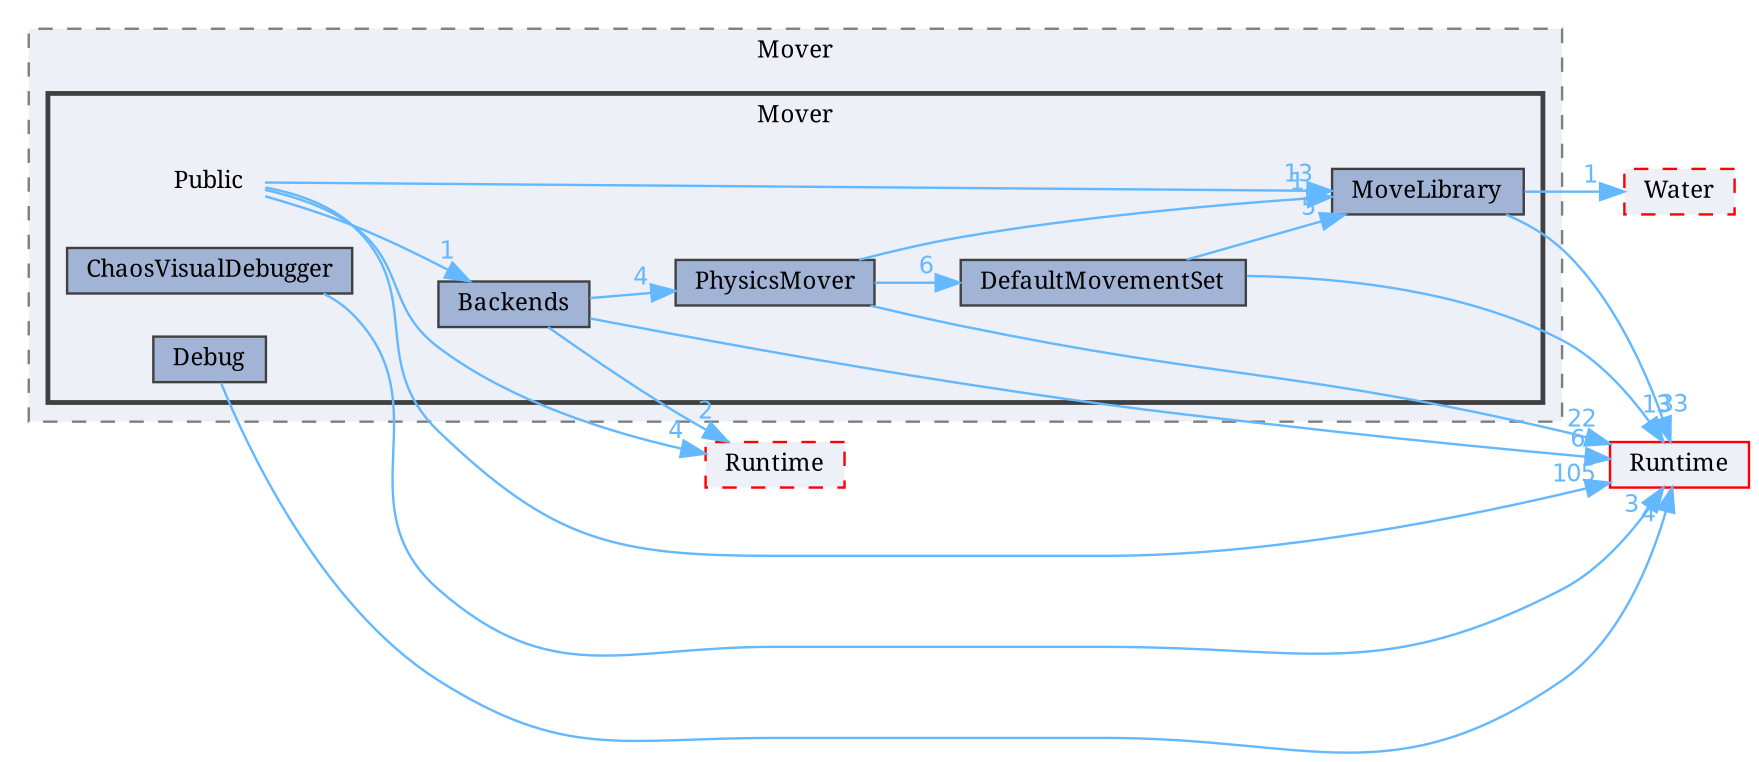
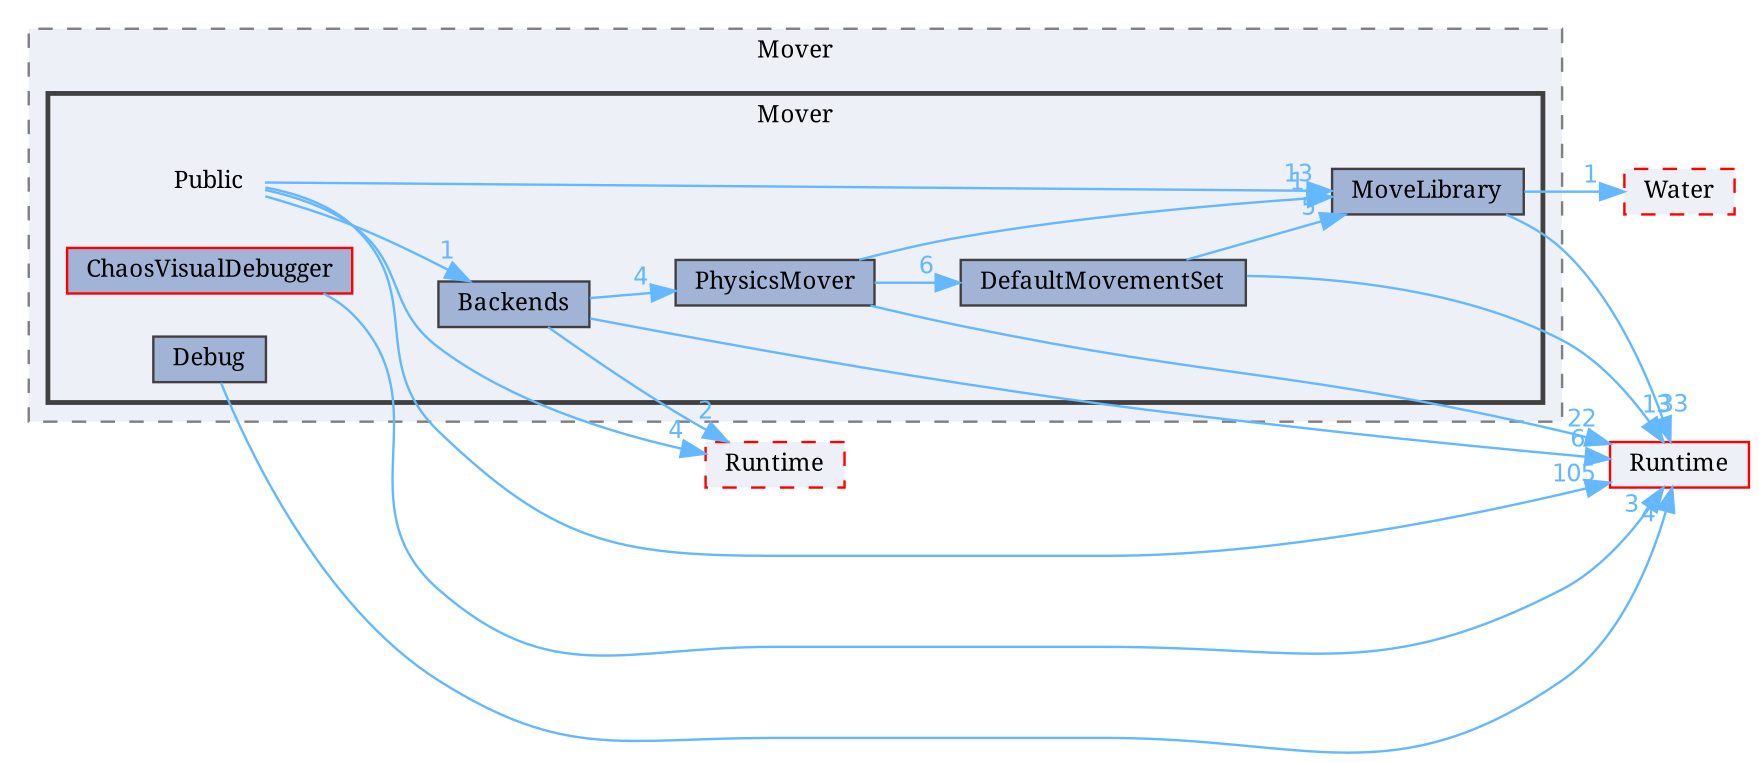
(210, 271) -> (210, 271)
